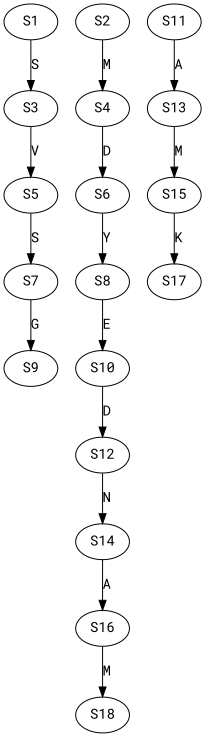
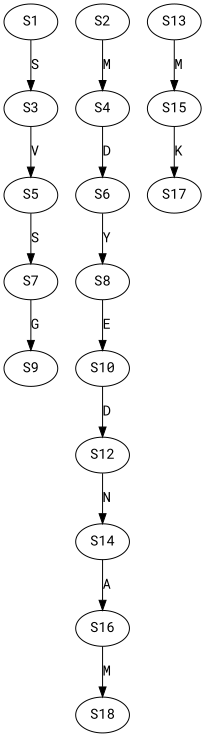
(174, 22) -> none
